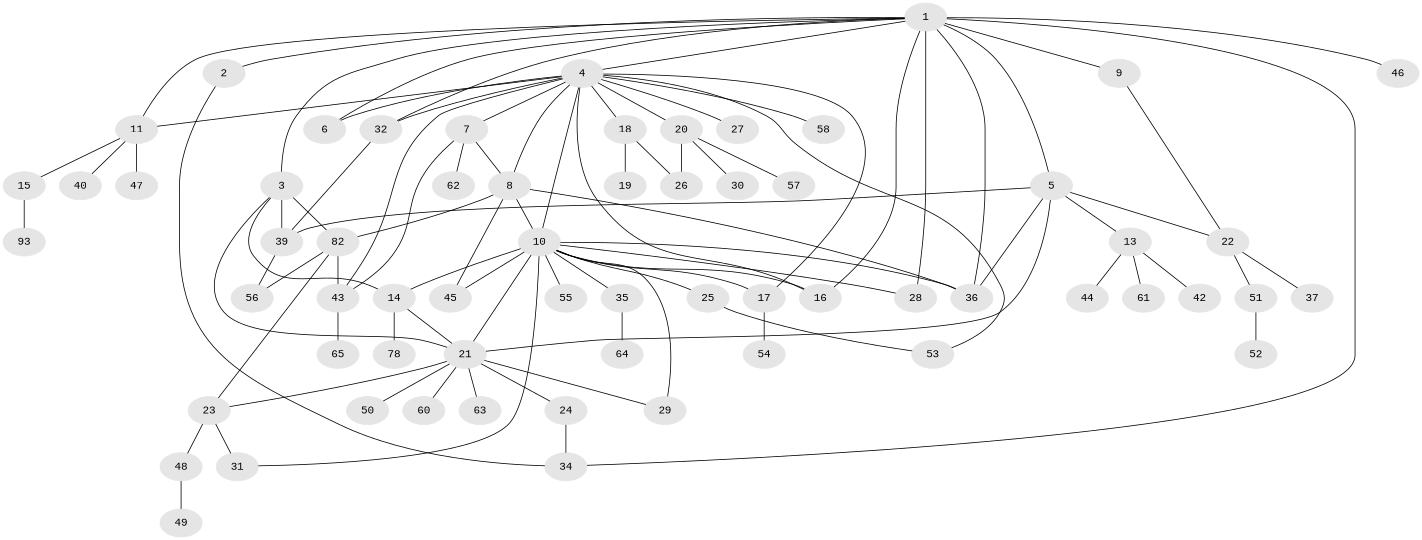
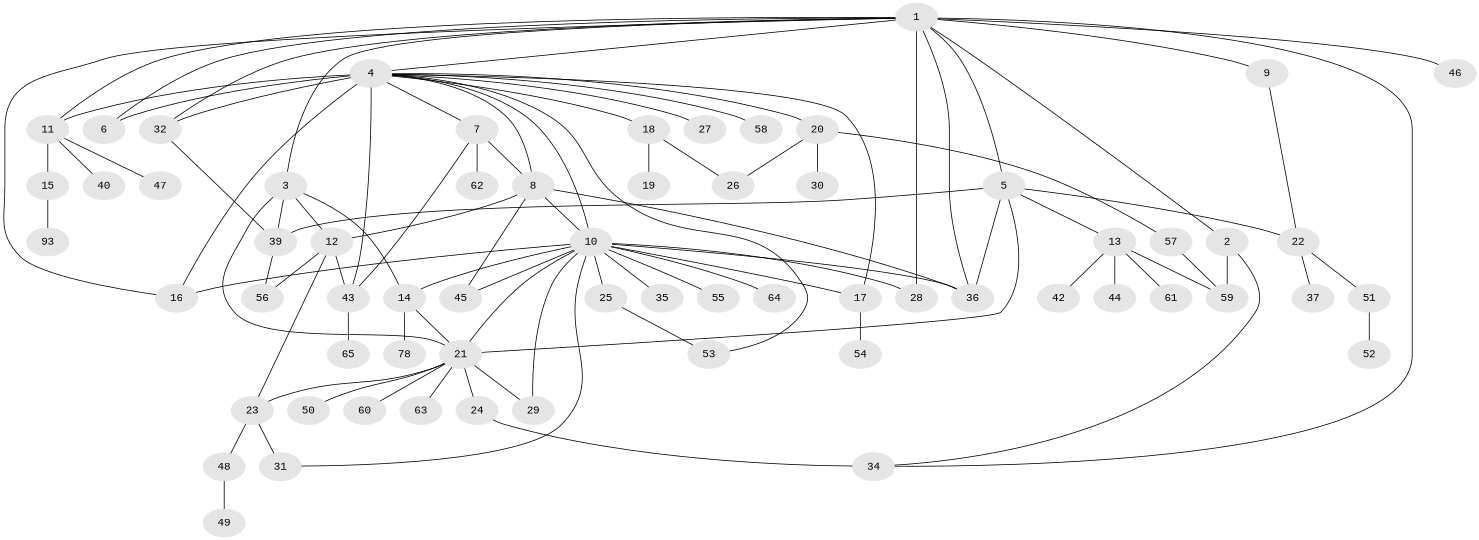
(338, 242) -> (332, 242)
none -> (1227, 298)
(622, 326) -> (693, 267)
